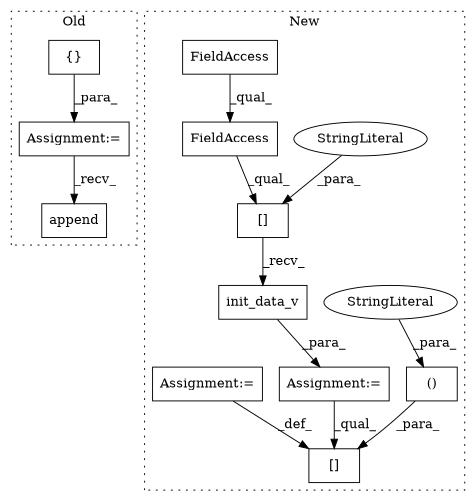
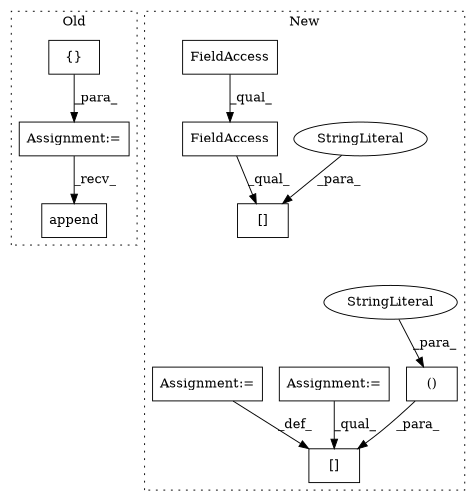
(263, 302) -> none
